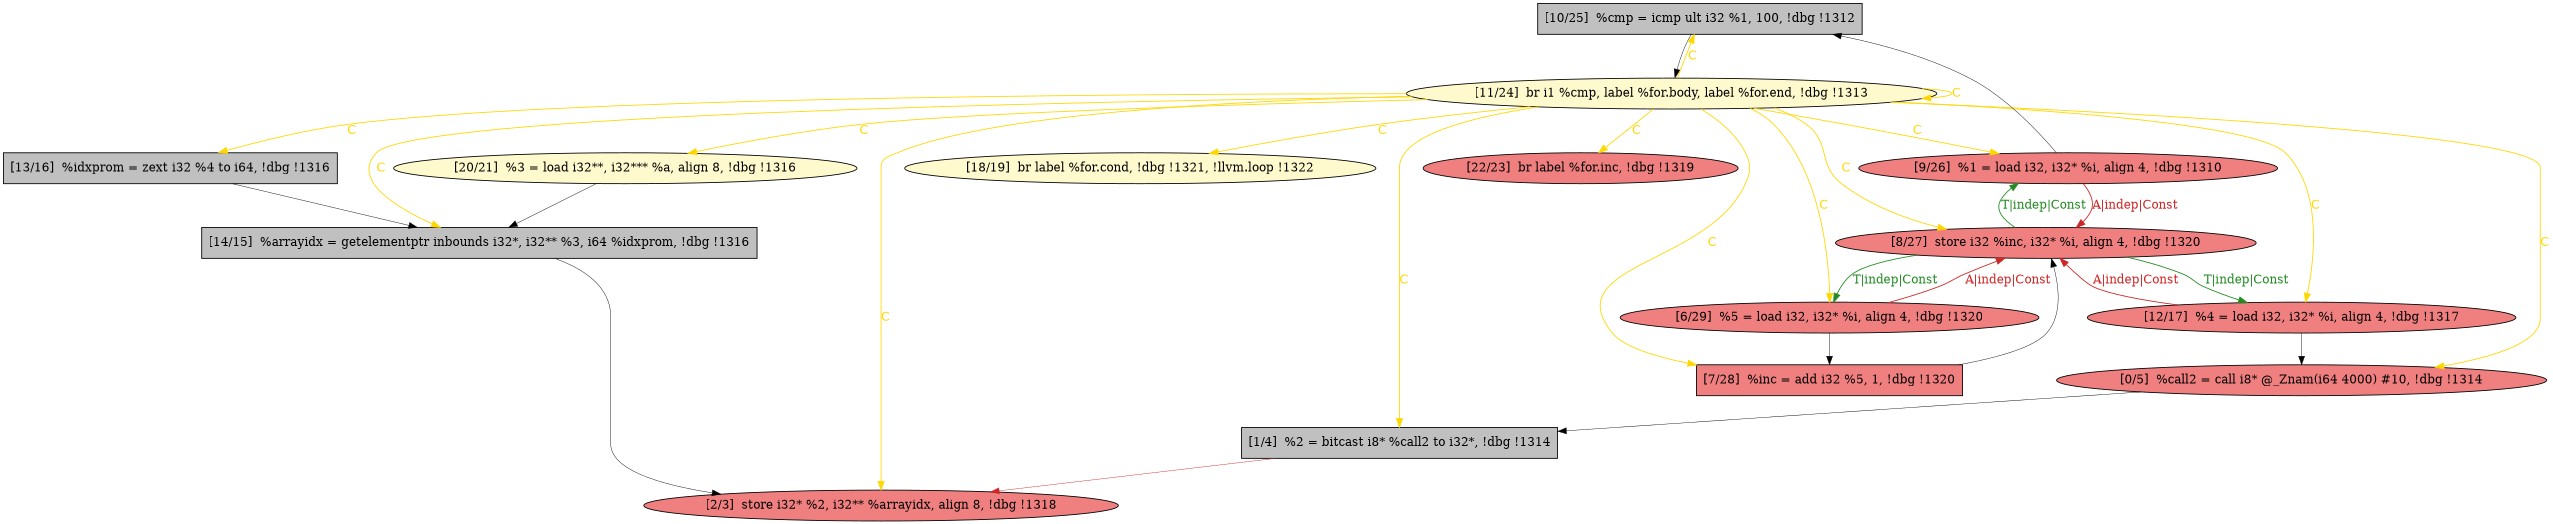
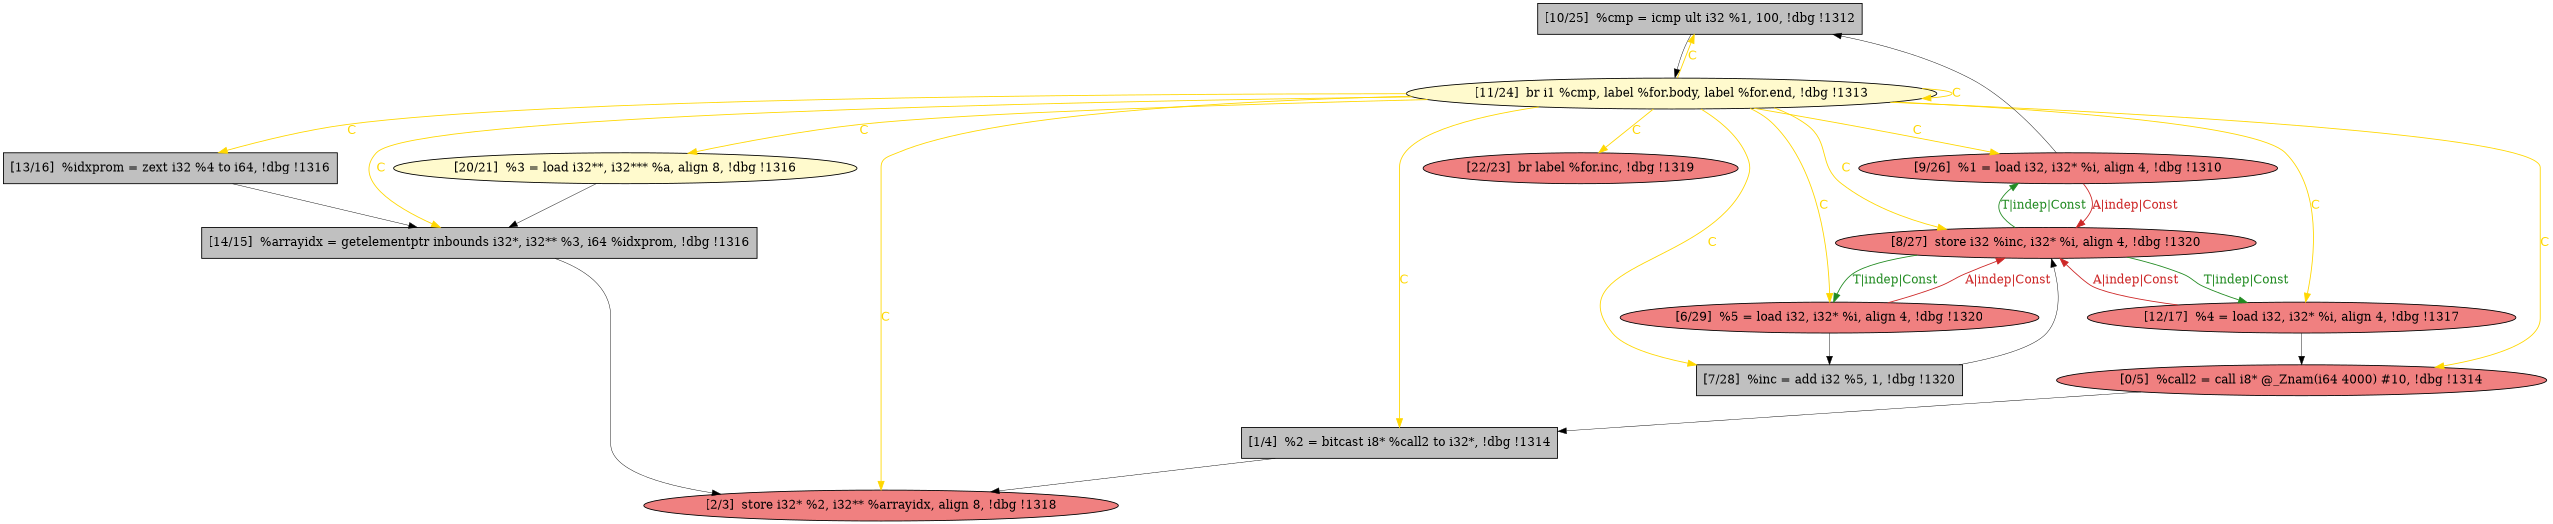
(1140, 168) -> none
(1830, 380) -> (1830, 380)
(1137, 475) -> (1137, 475)
